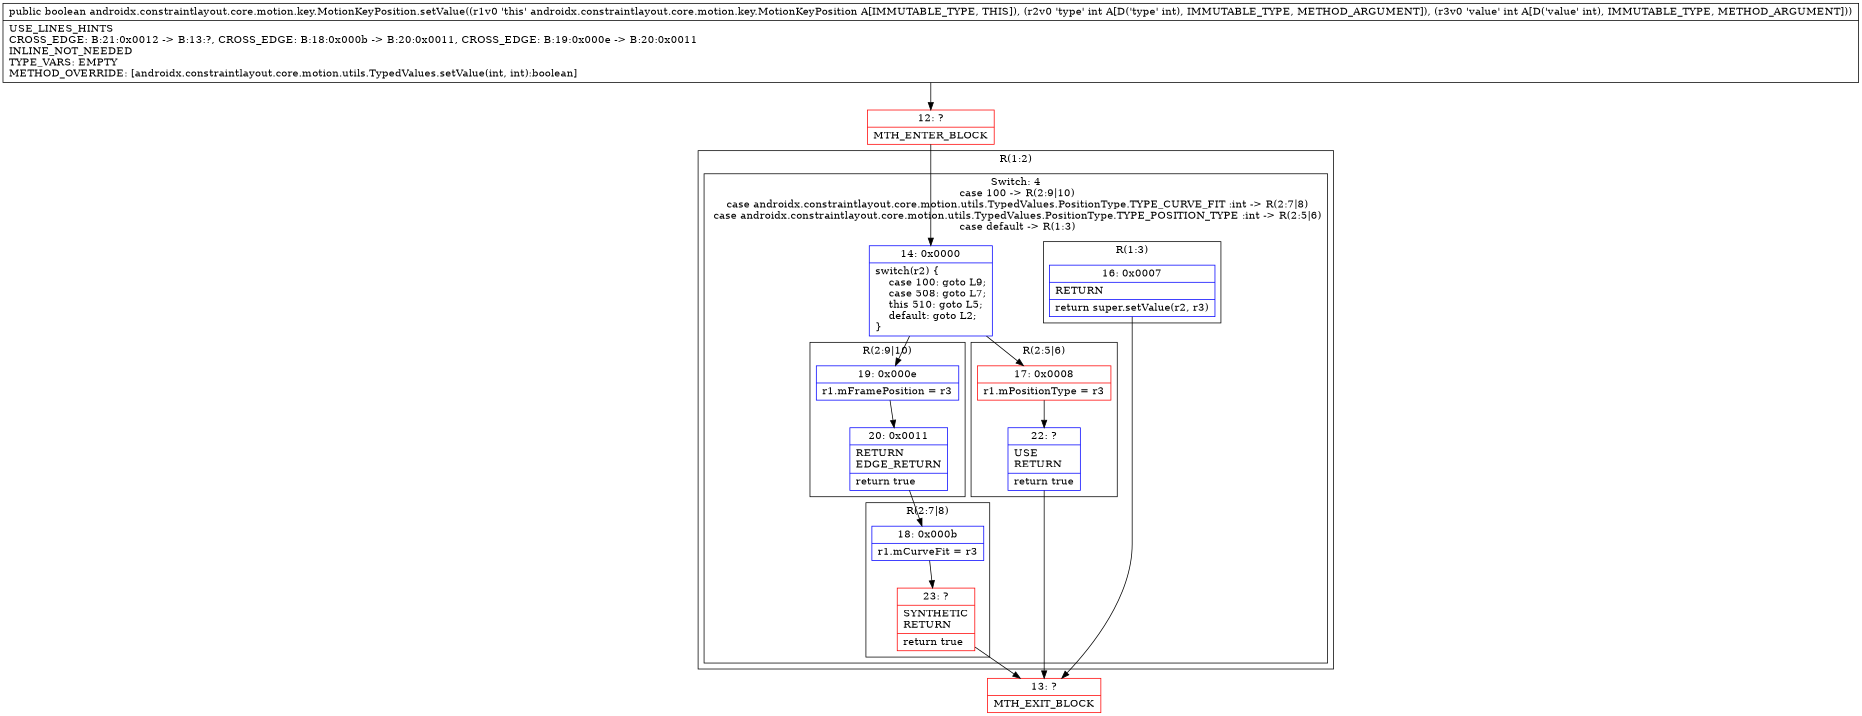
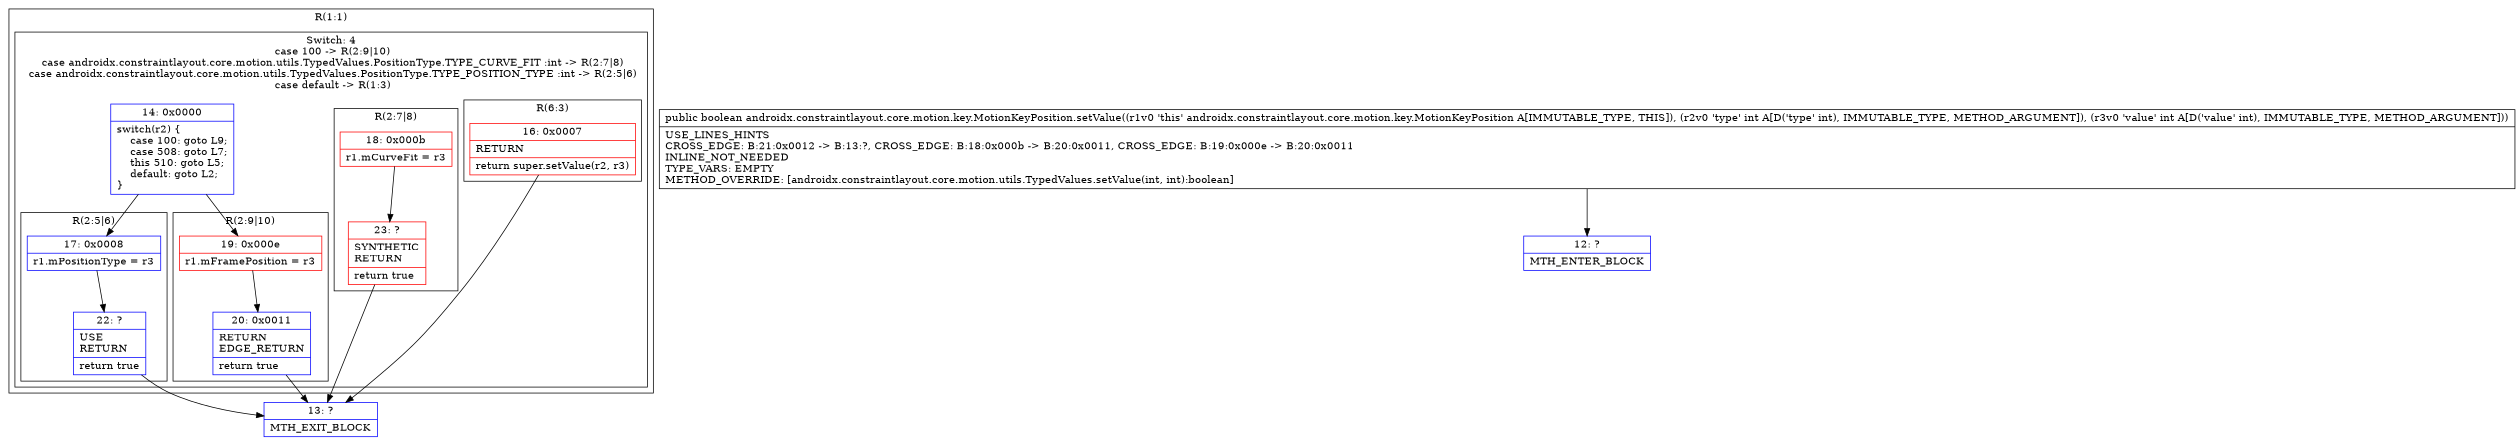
(931, 127) -> (1587, 253)
(1016, 159) -> (331, 18)
(931, 191) -> none
(1132, 250) -> (553, 109)
(1132, 291) -> (553, 149)
(888, 383) -> (251, 253)
(1044, 383) -> (94, 253)
(916, 508) -> (295, 386)
(928, 543) -> (396, 149)
(1044, 695) -> (321, 420)
